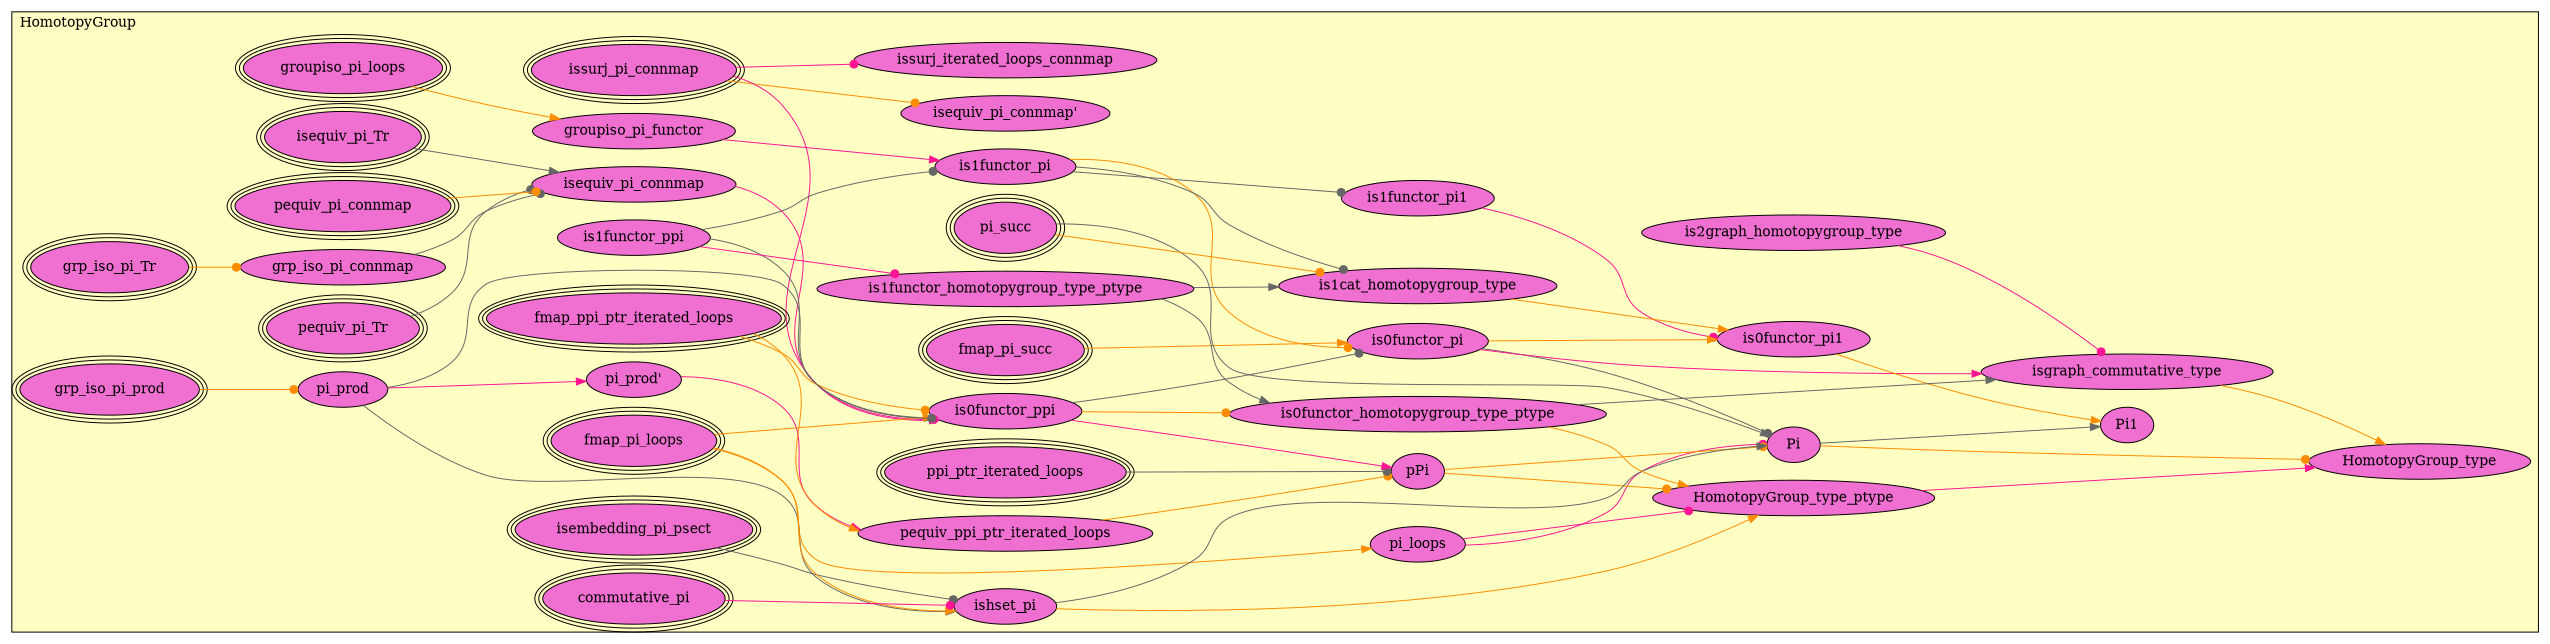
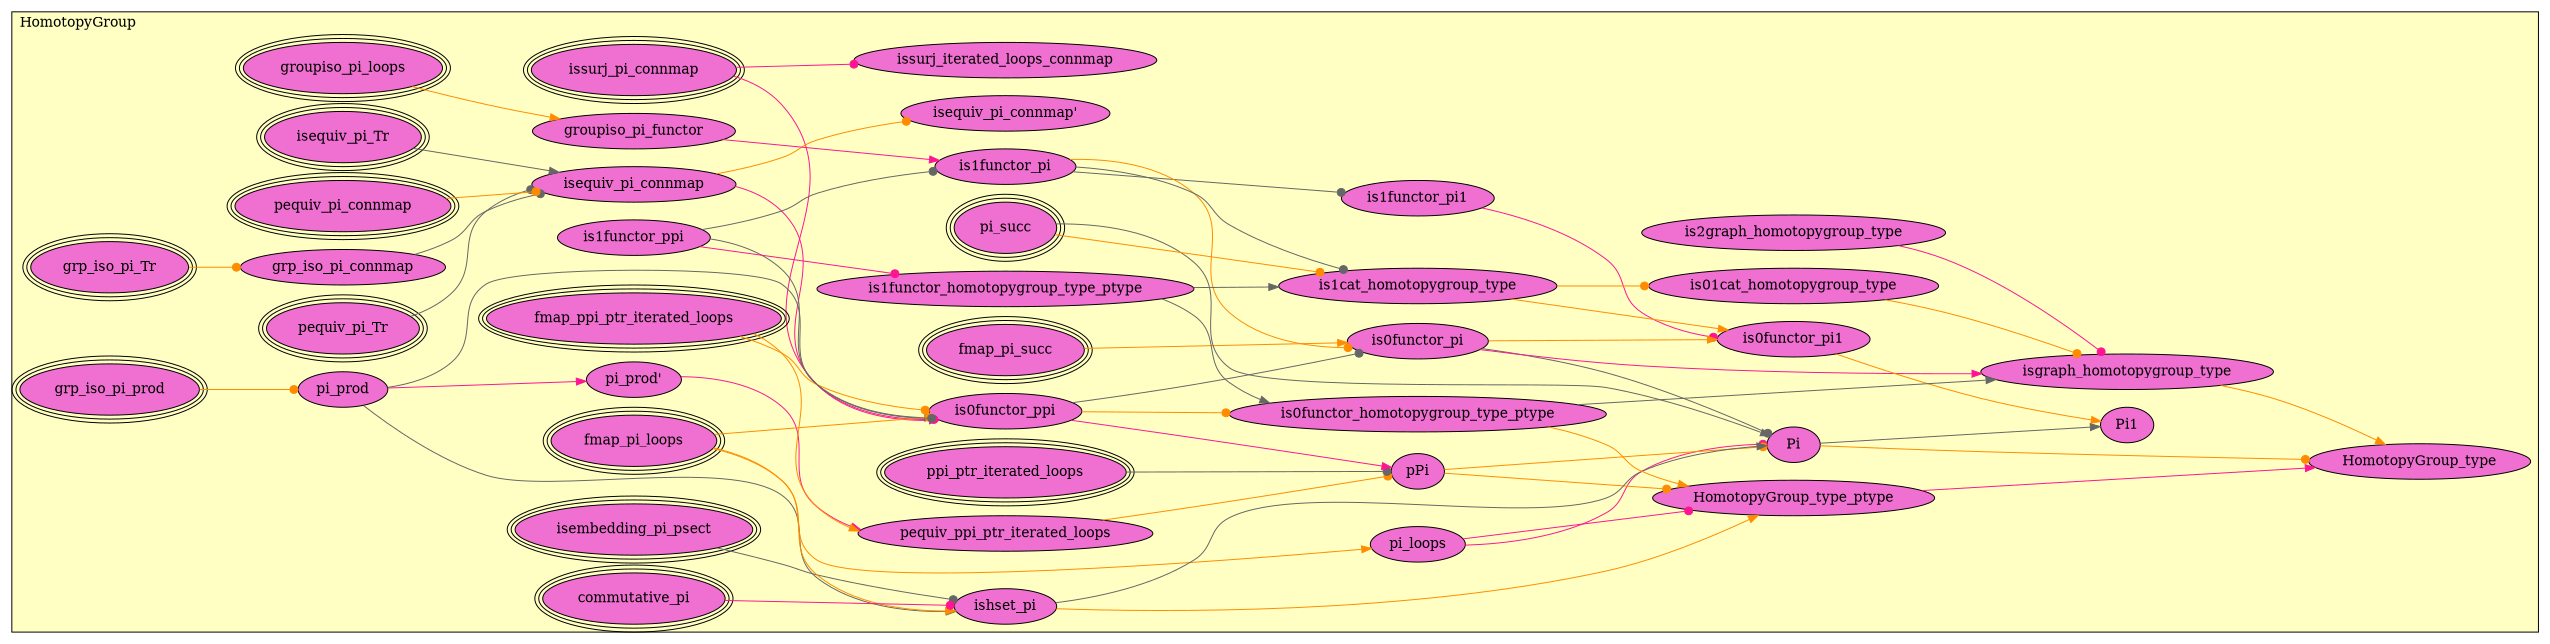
(819, 92) -> (812, 142)
none -> (1794, 286)
(2127, 372) -> (2127, 372)
(820, 426) -> (820, 426)
